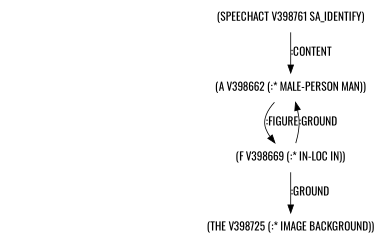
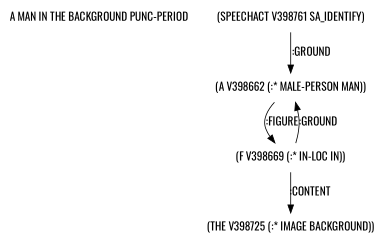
none -> (99, 18)
(312, 53) -> (312, 53)
(310, 193) -> (310, 193)
